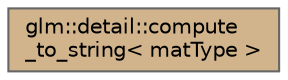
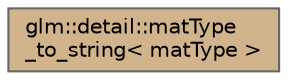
(144, 40) -> (144, 40)
